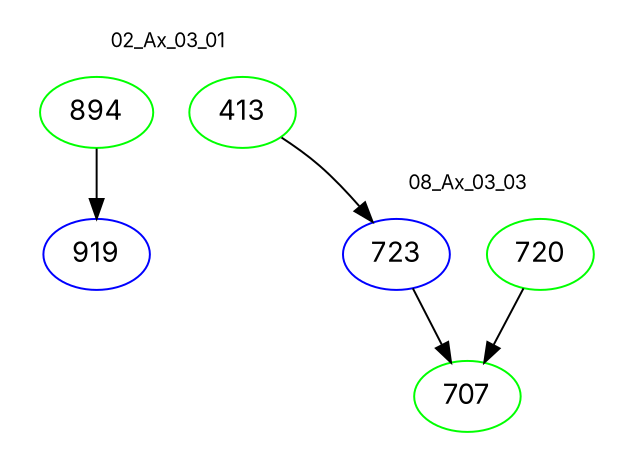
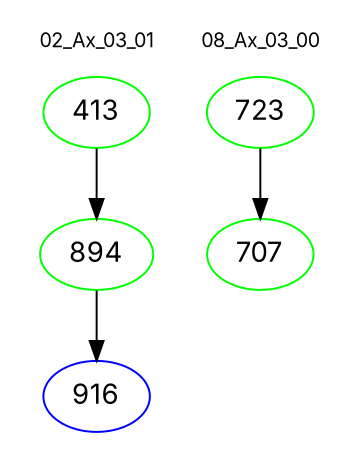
(468, 184) -> (261, 42)
(340, 185) -> (97, 174)
(97, 254) -> (97, 396)
(396, 254) -> (260, 112)
(540, 254) -> none
